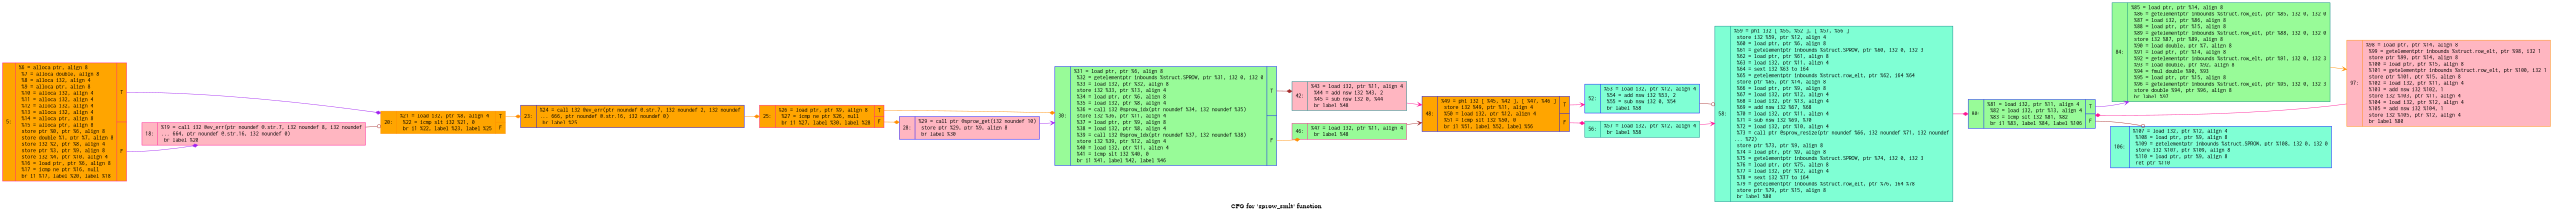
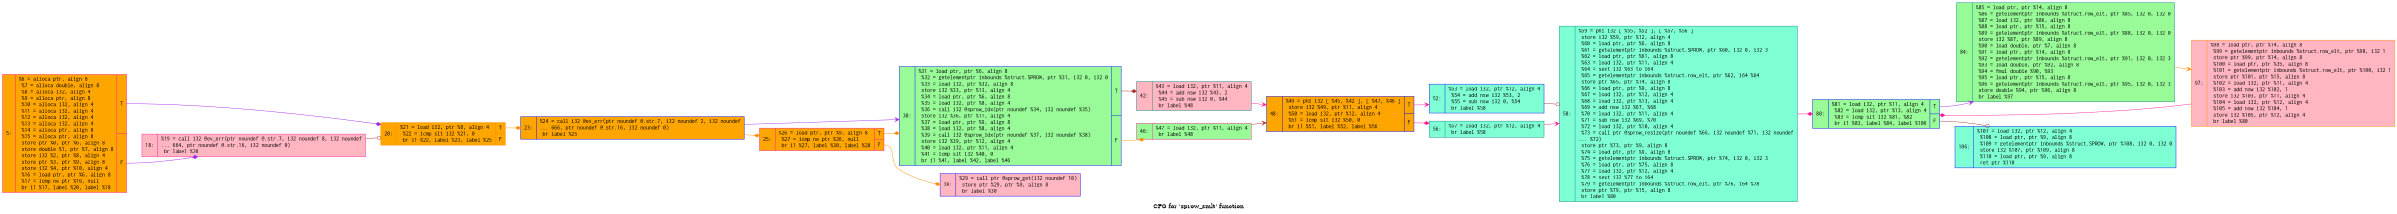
(2415, 64) -> (2259, 64)
(1045, 123) -> (820, 122)
